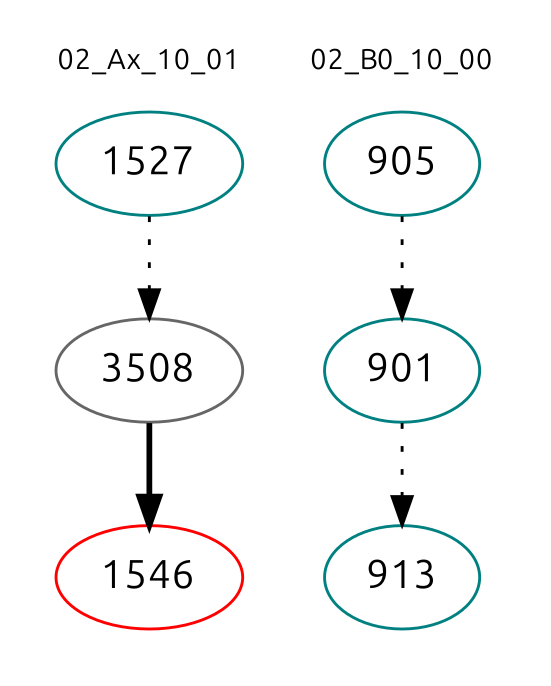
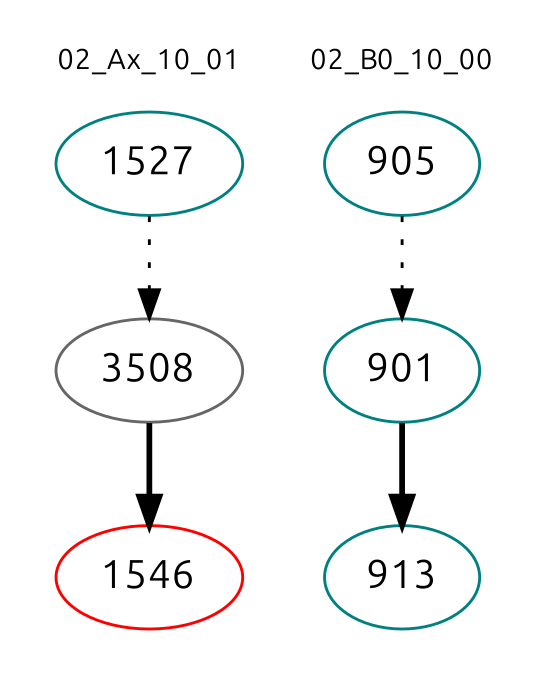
(402, 460) -> (402, 460)
